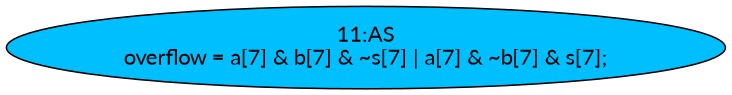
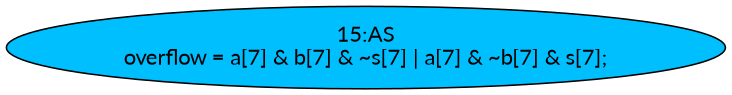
(366, 48) -> (366, 48)
